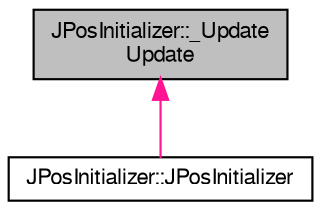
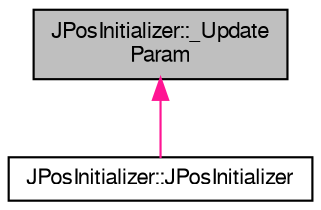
(161, 44) -> (161, 44)
